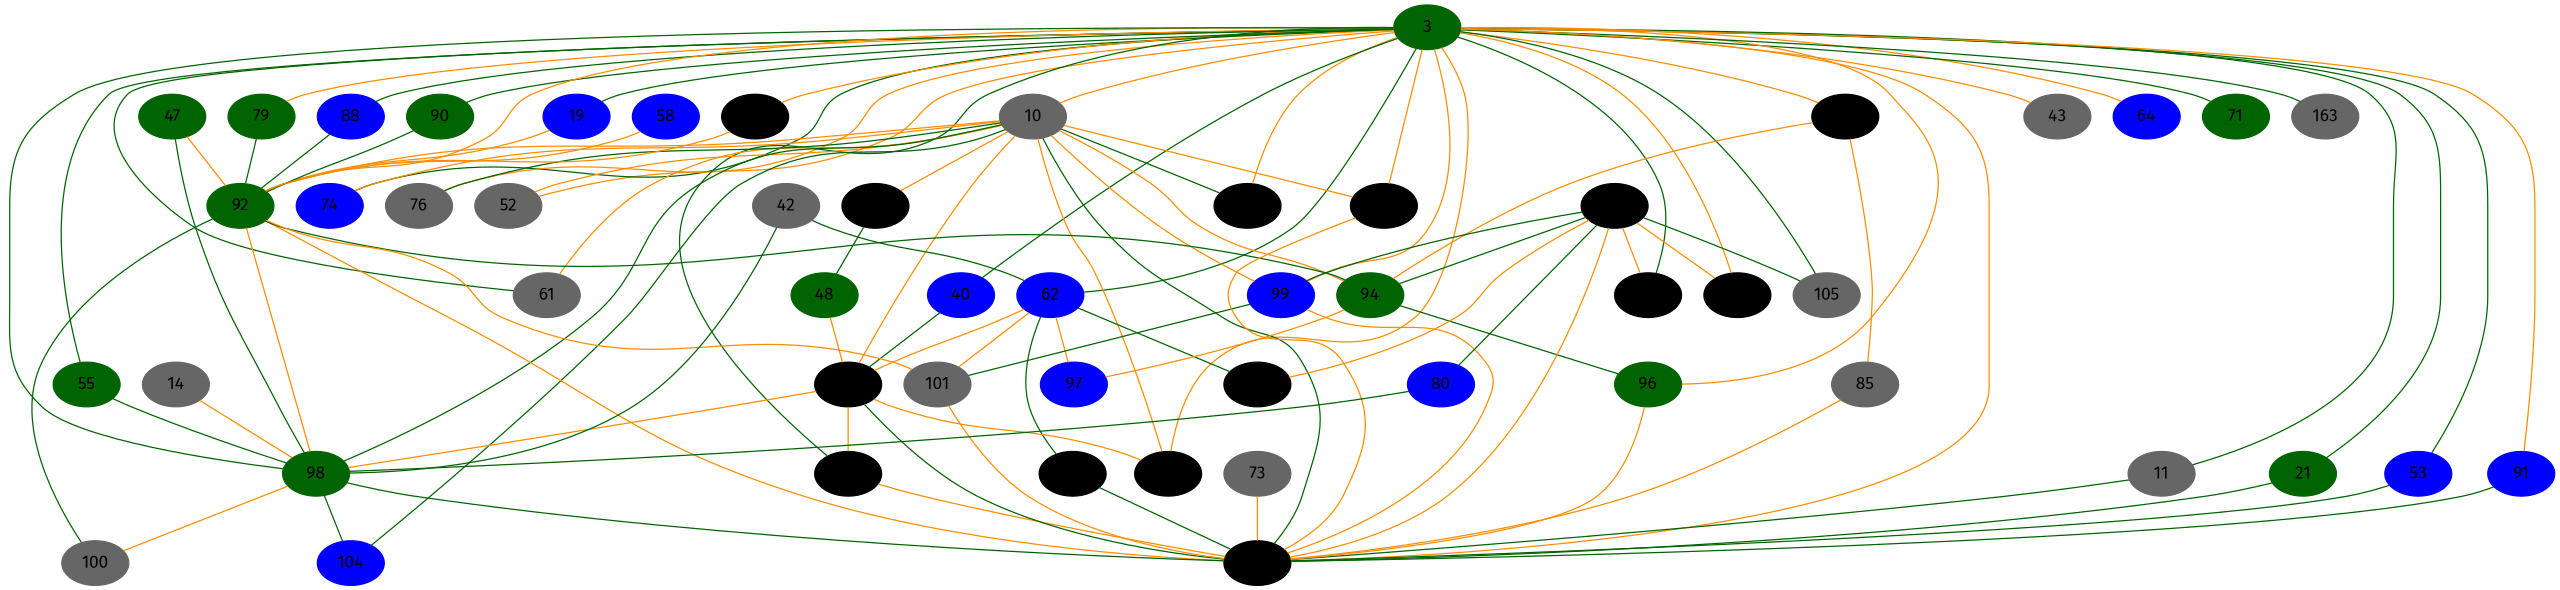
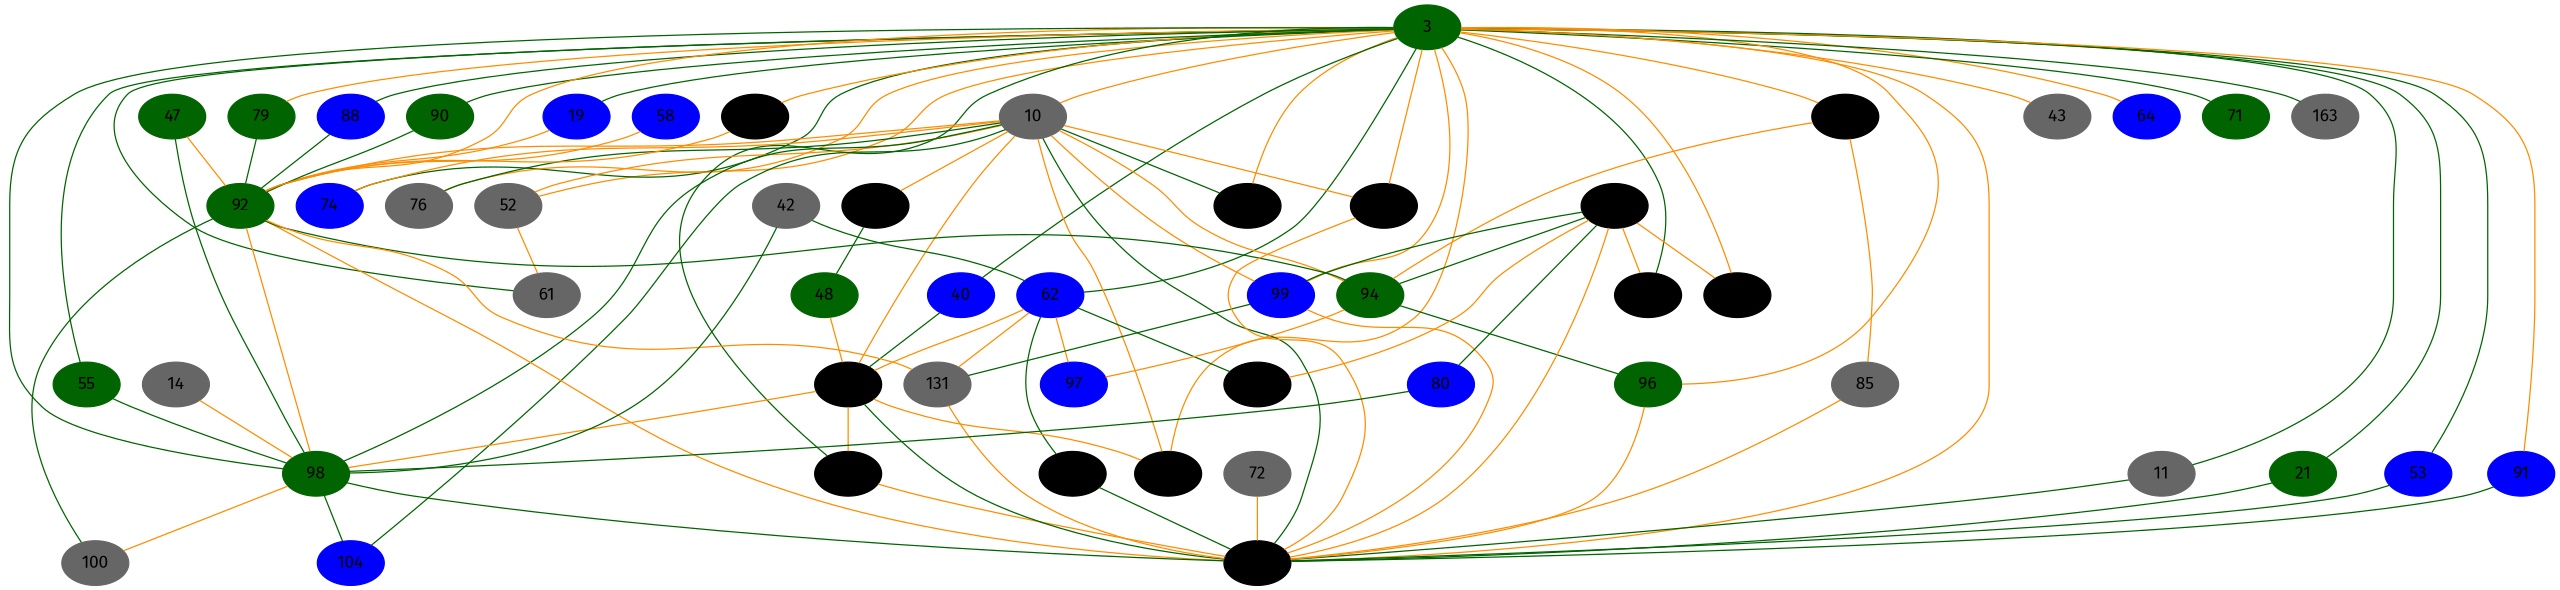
(645, 189) -> (528, 251)
(1827, 295) -> none
(937, 384) -> (937, 384)
(1257, 474) -> (1257, 474)
